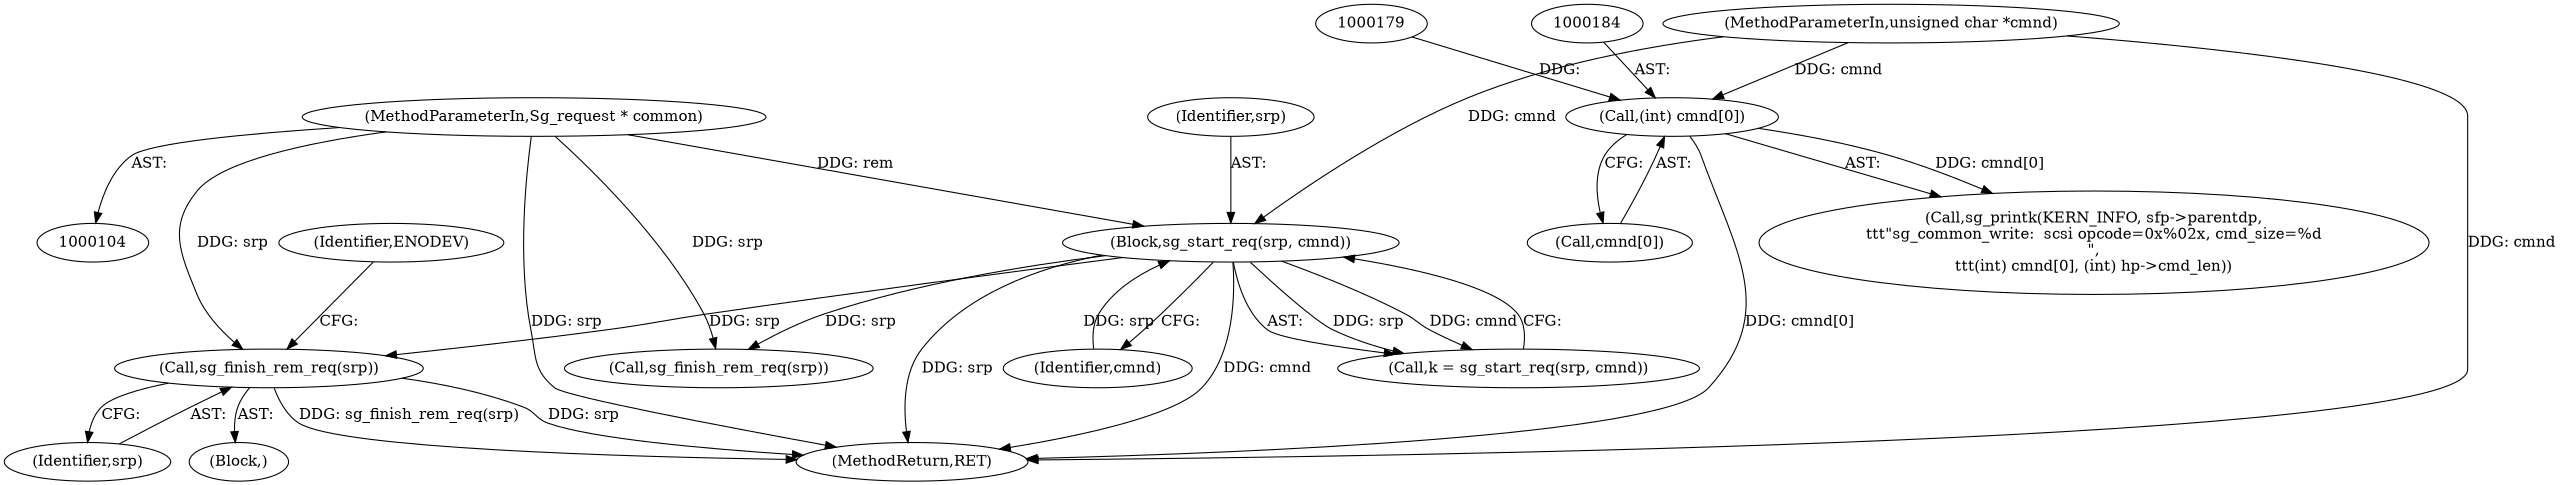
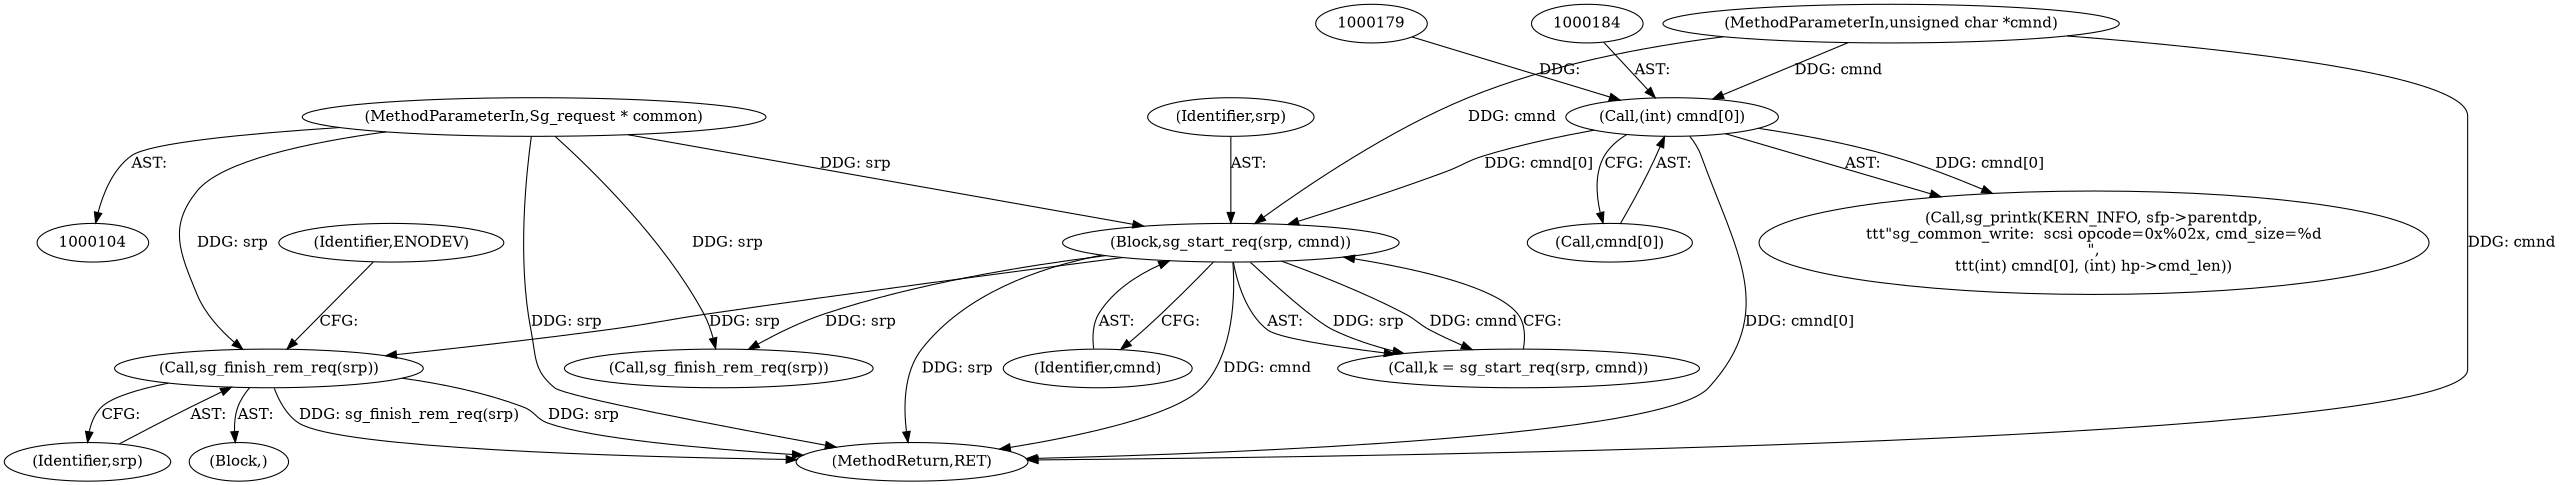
(856, 164) -> (856, 164)
none -> (1445, 172)
(1119, 322) -> (1119, 322)
